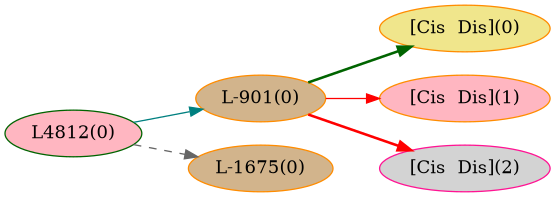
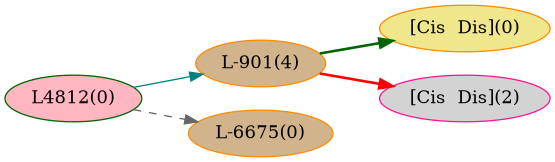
(261, 98) -> (261, 63)
(465, 98) -> none
(261, 168) -> (261, 133)
